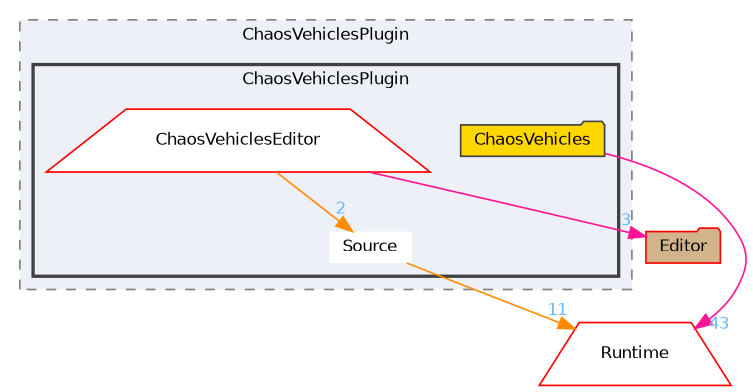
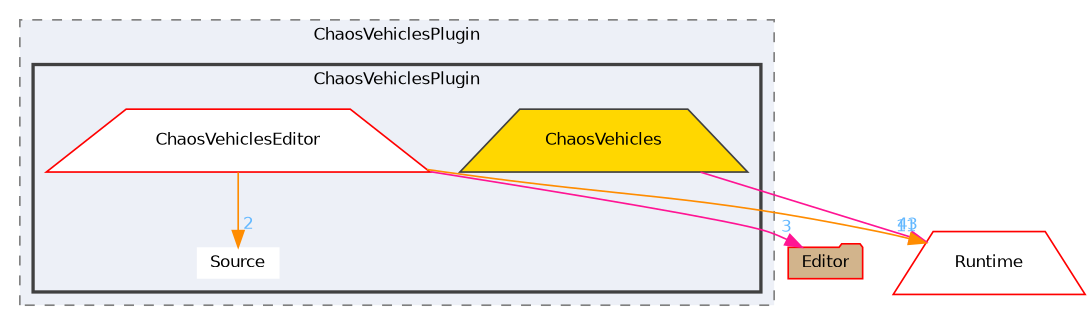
(533, 141) -> (604, 141)
(502, 300) -> (669, 198)
